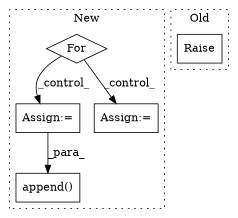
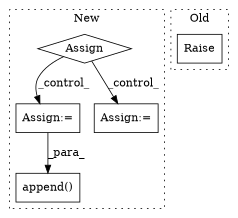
(77, 49) -> (85, 49)
